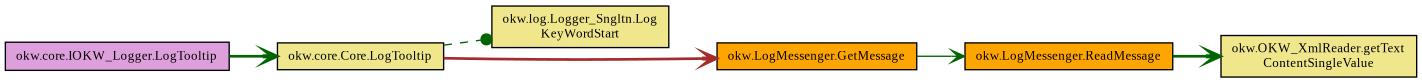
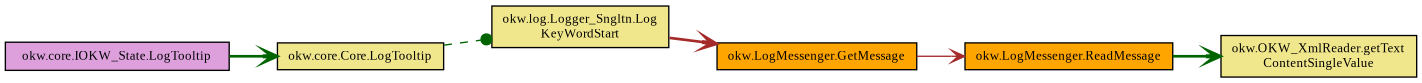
(117, 56) -> (117, 56)
(934, 56) -> (934, 56)
(573, 60) -> (686, 40)
